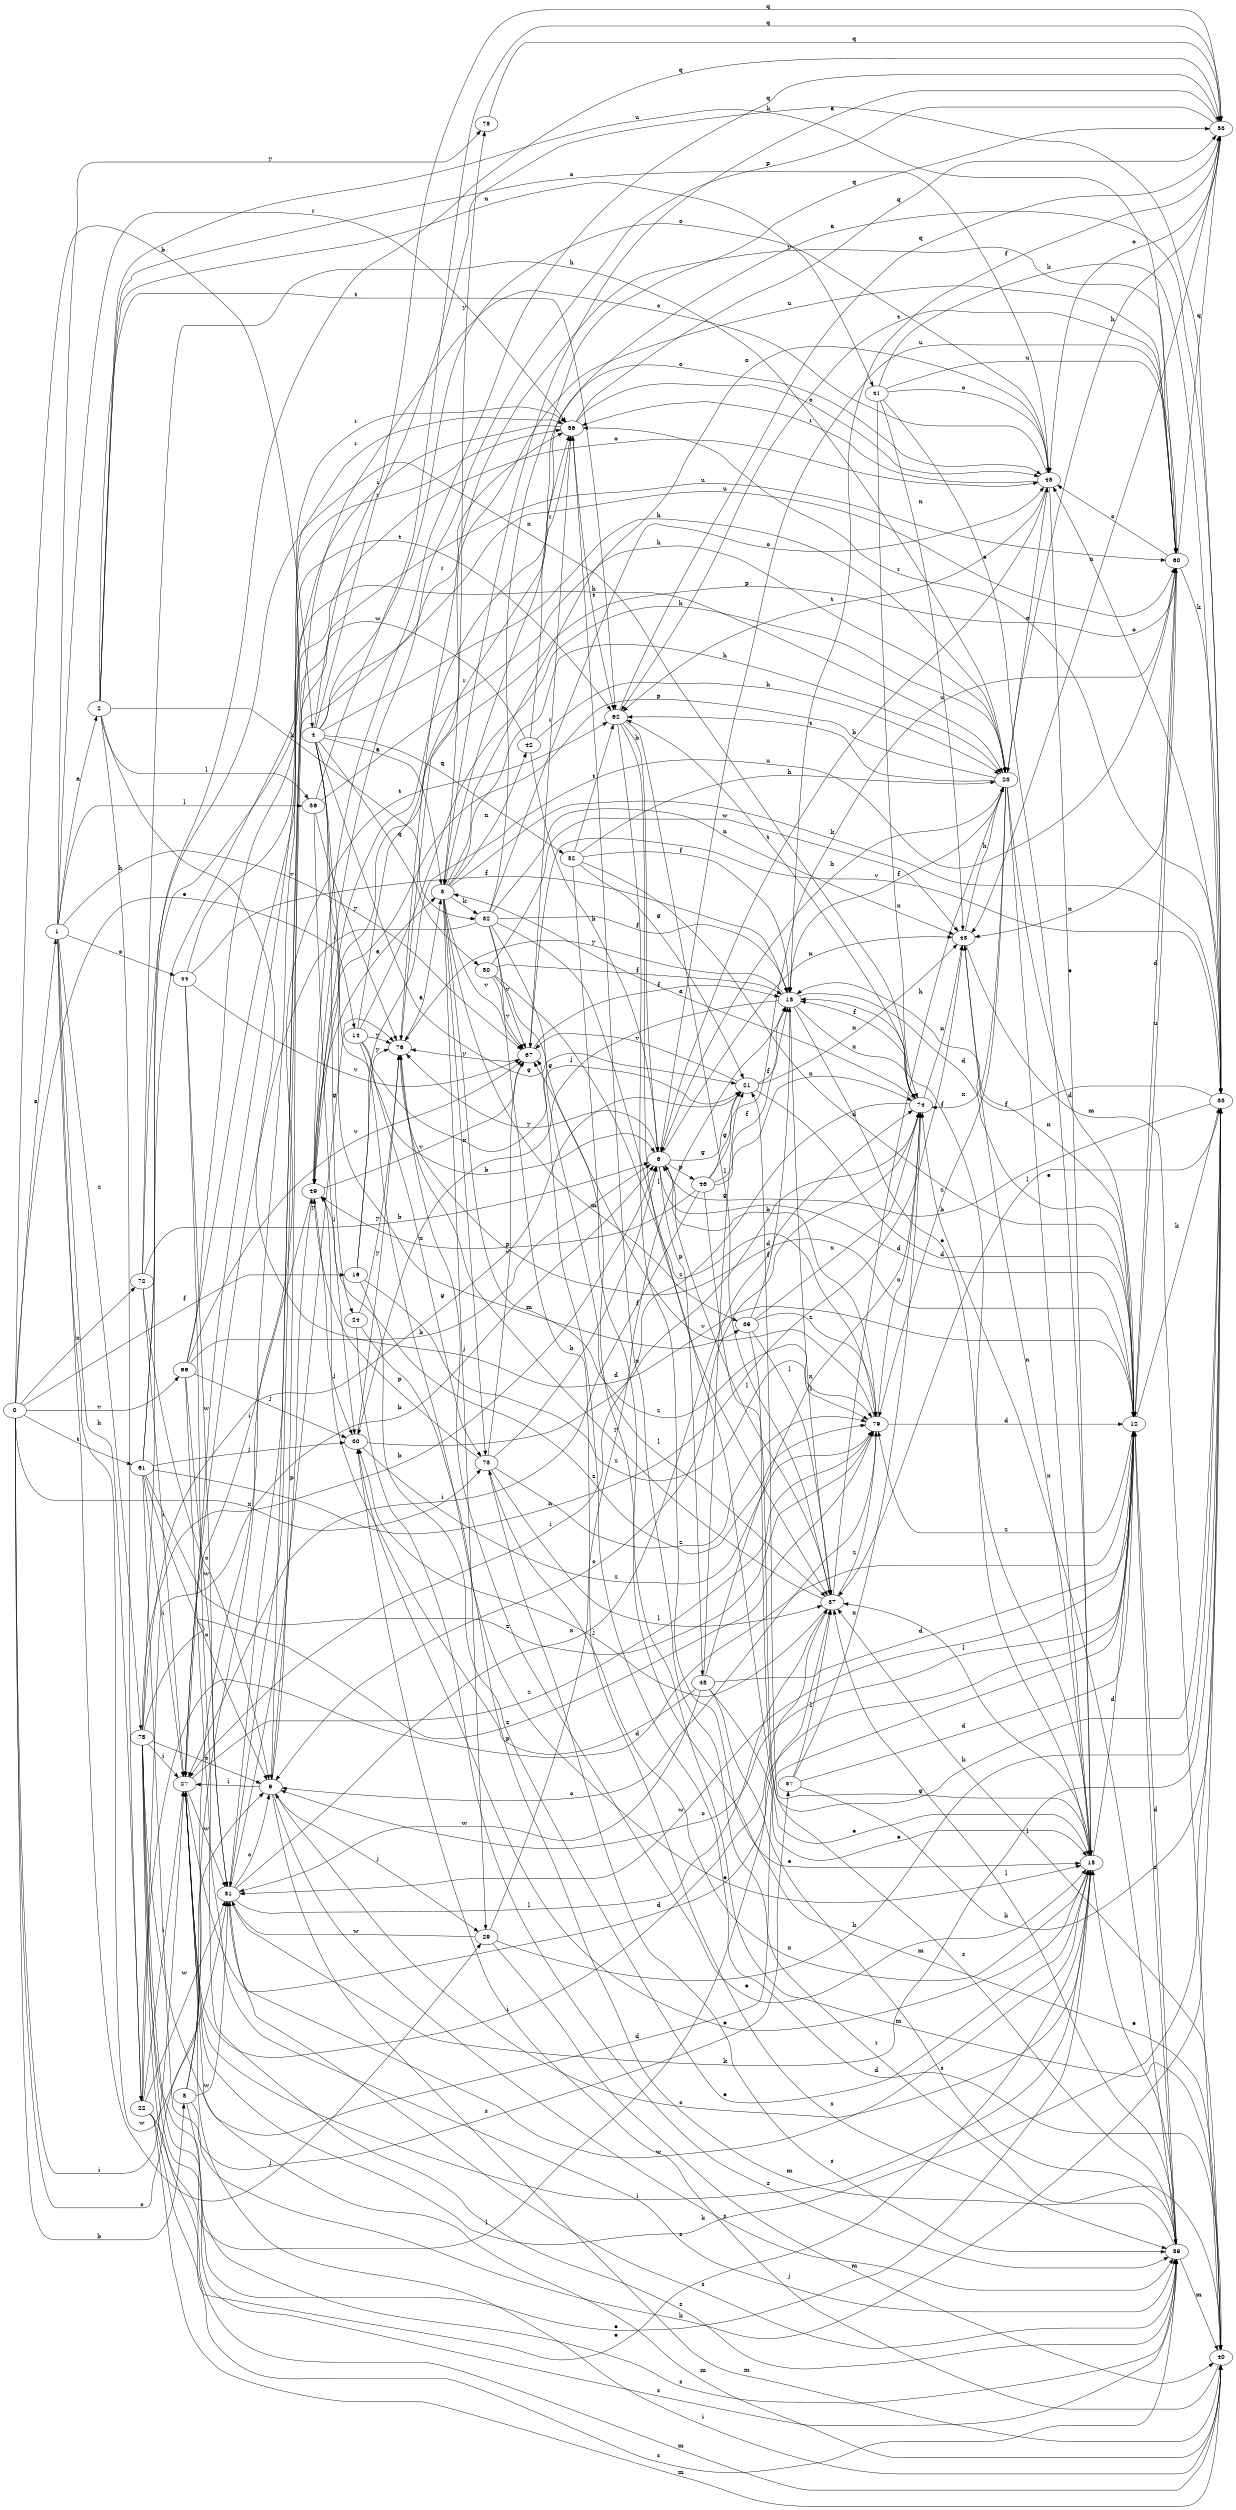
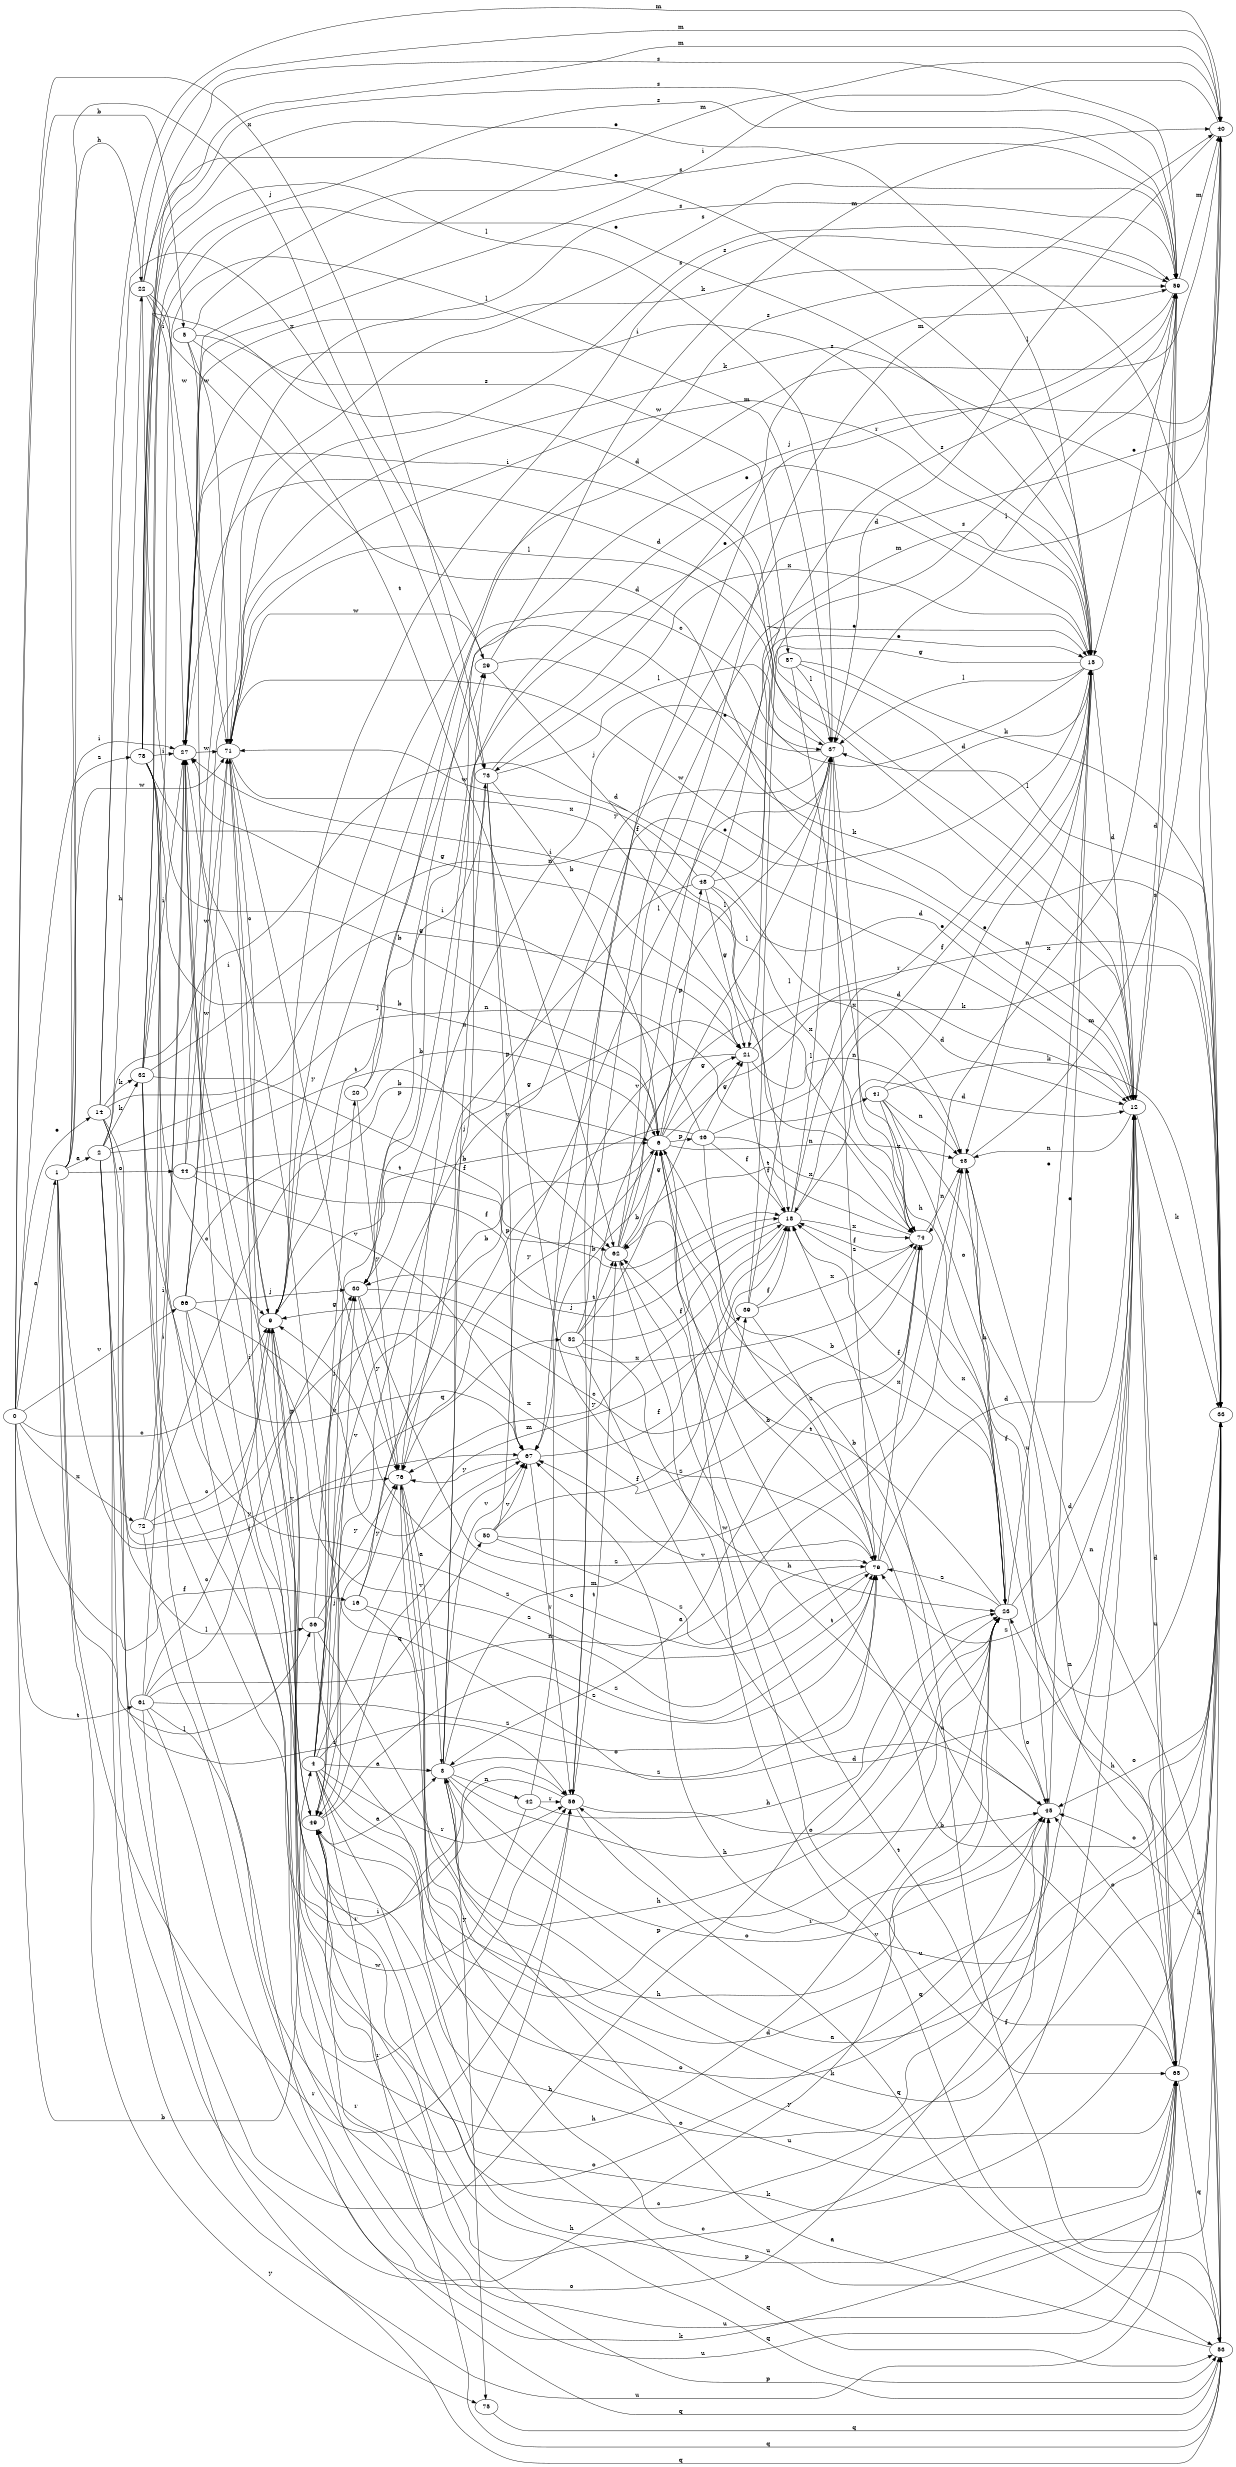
(1177, 561) -> (1177, 2074)
(462, 905) -> (118, 1090)
none -> (423, 1171)
(356, 1320) -> (356, 1093)
(229, 1894) -> (229, 751)
